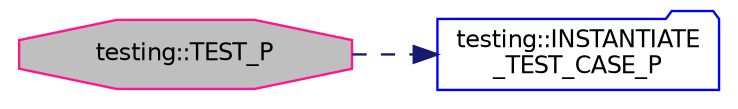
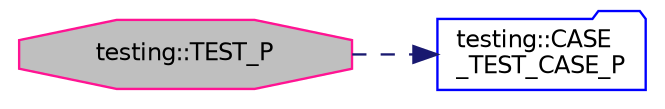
(578, 54) -> (542, 54)
